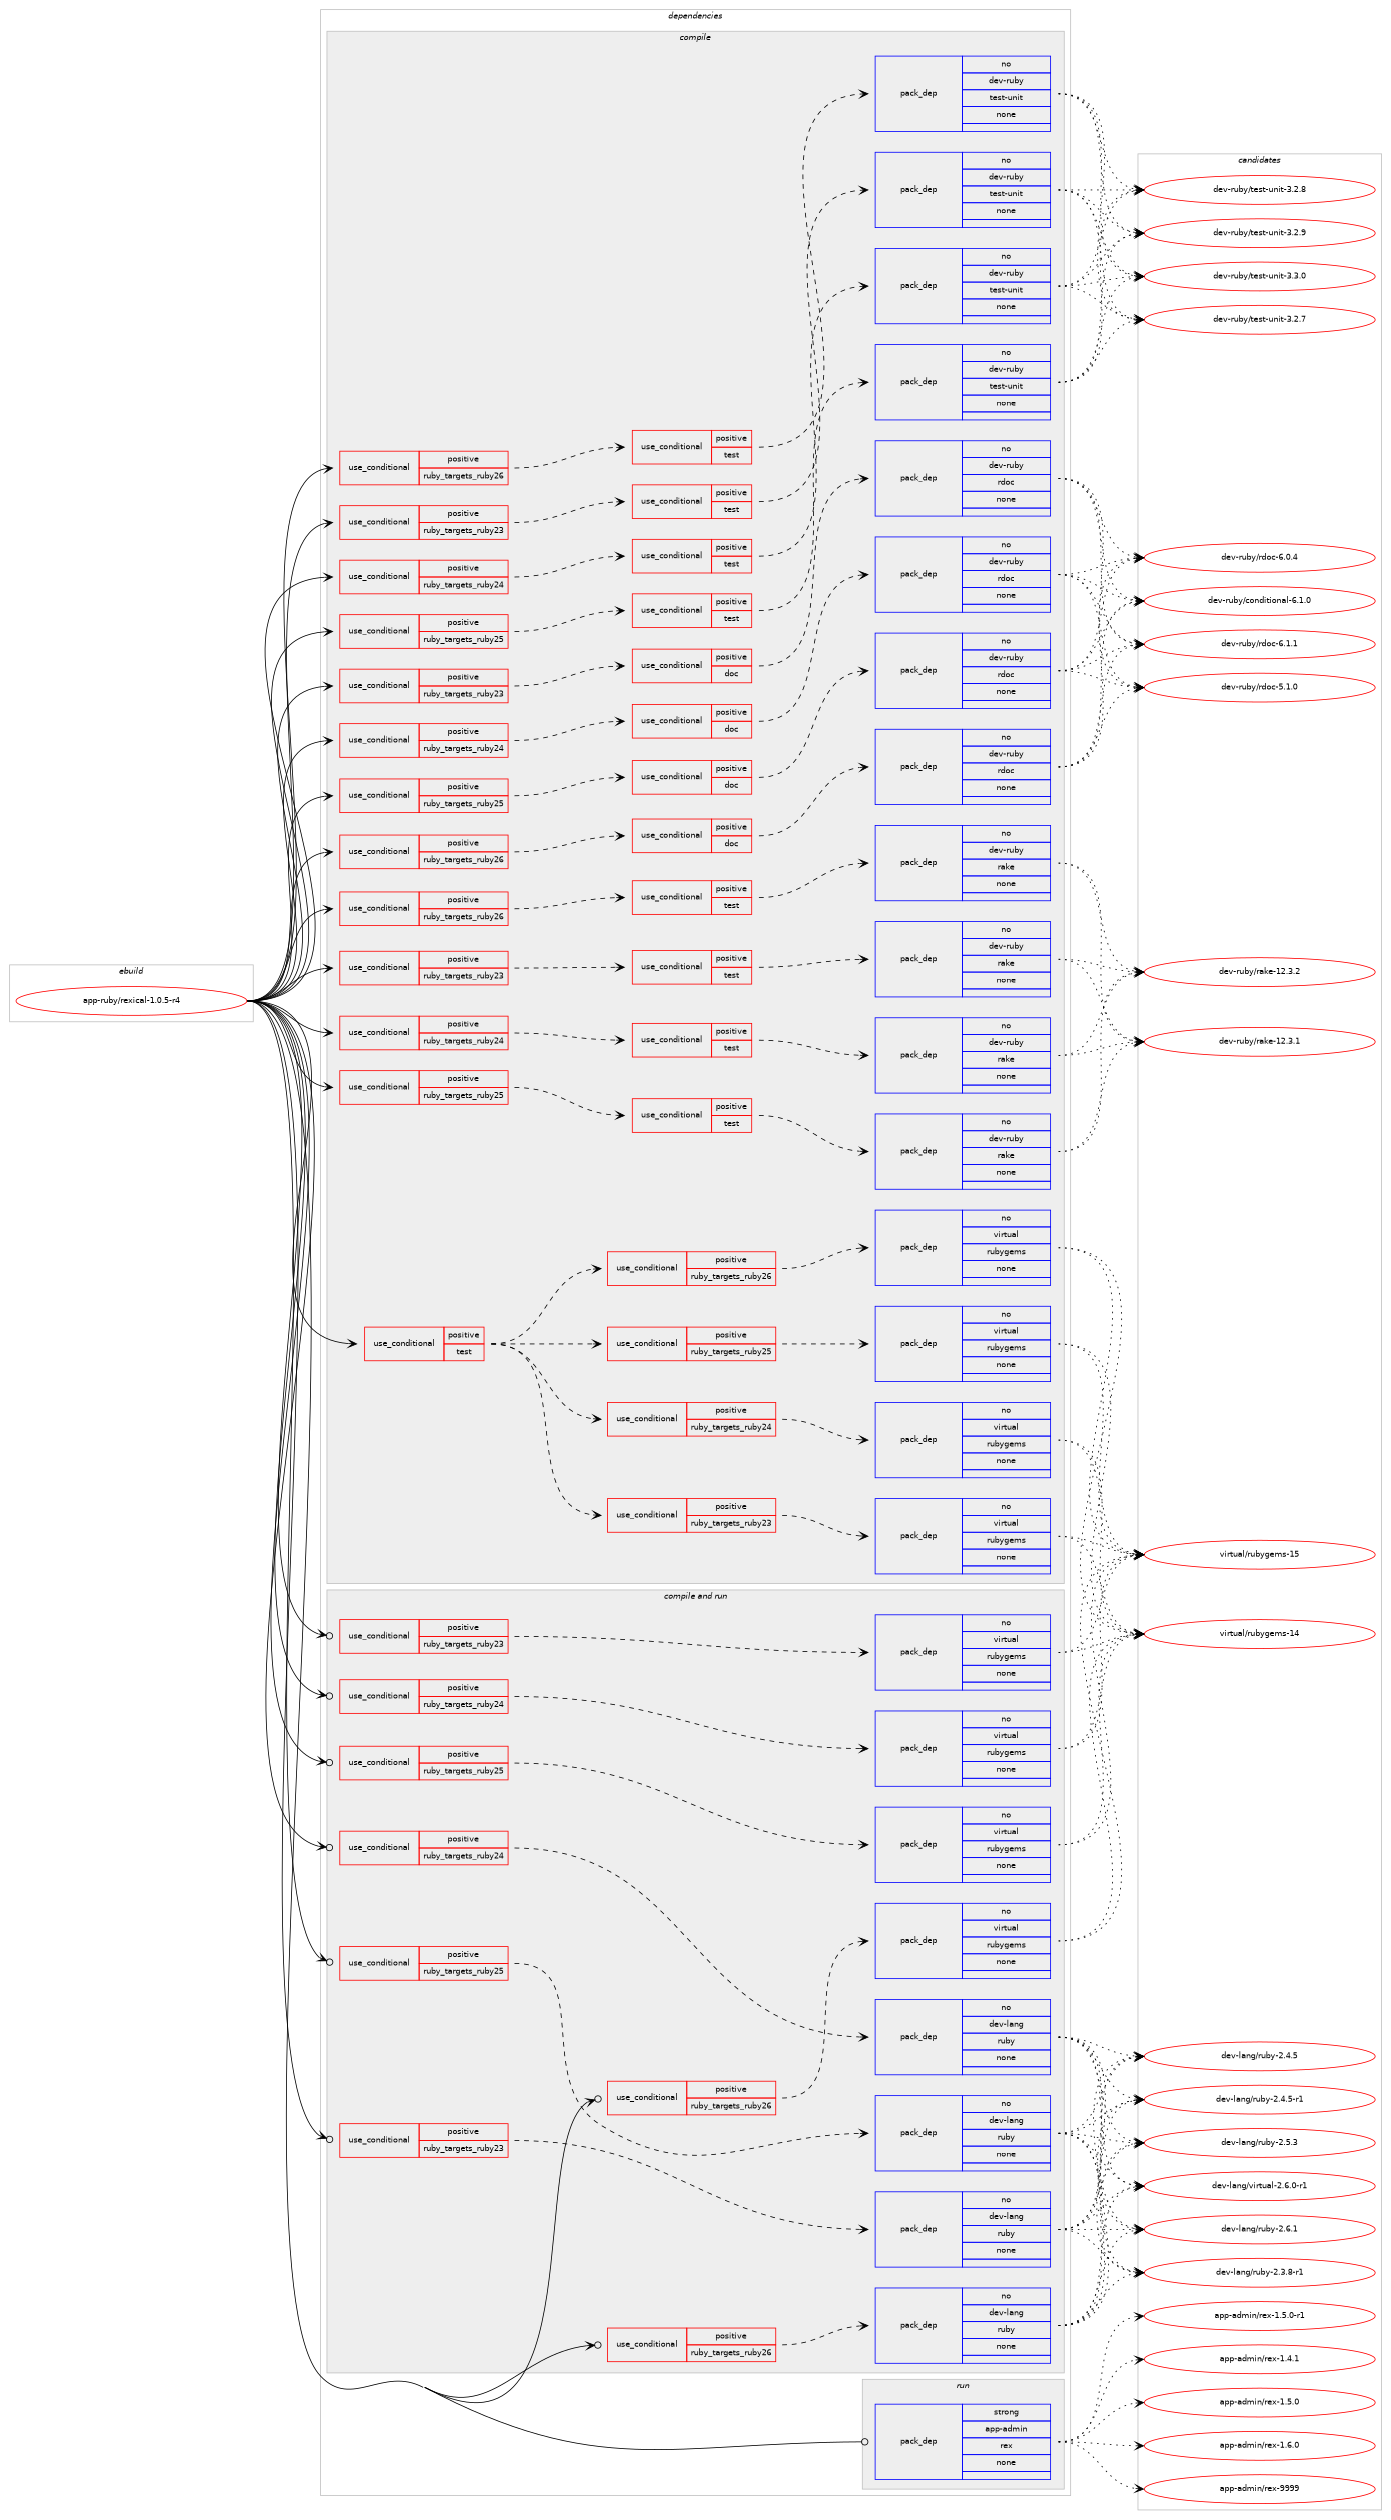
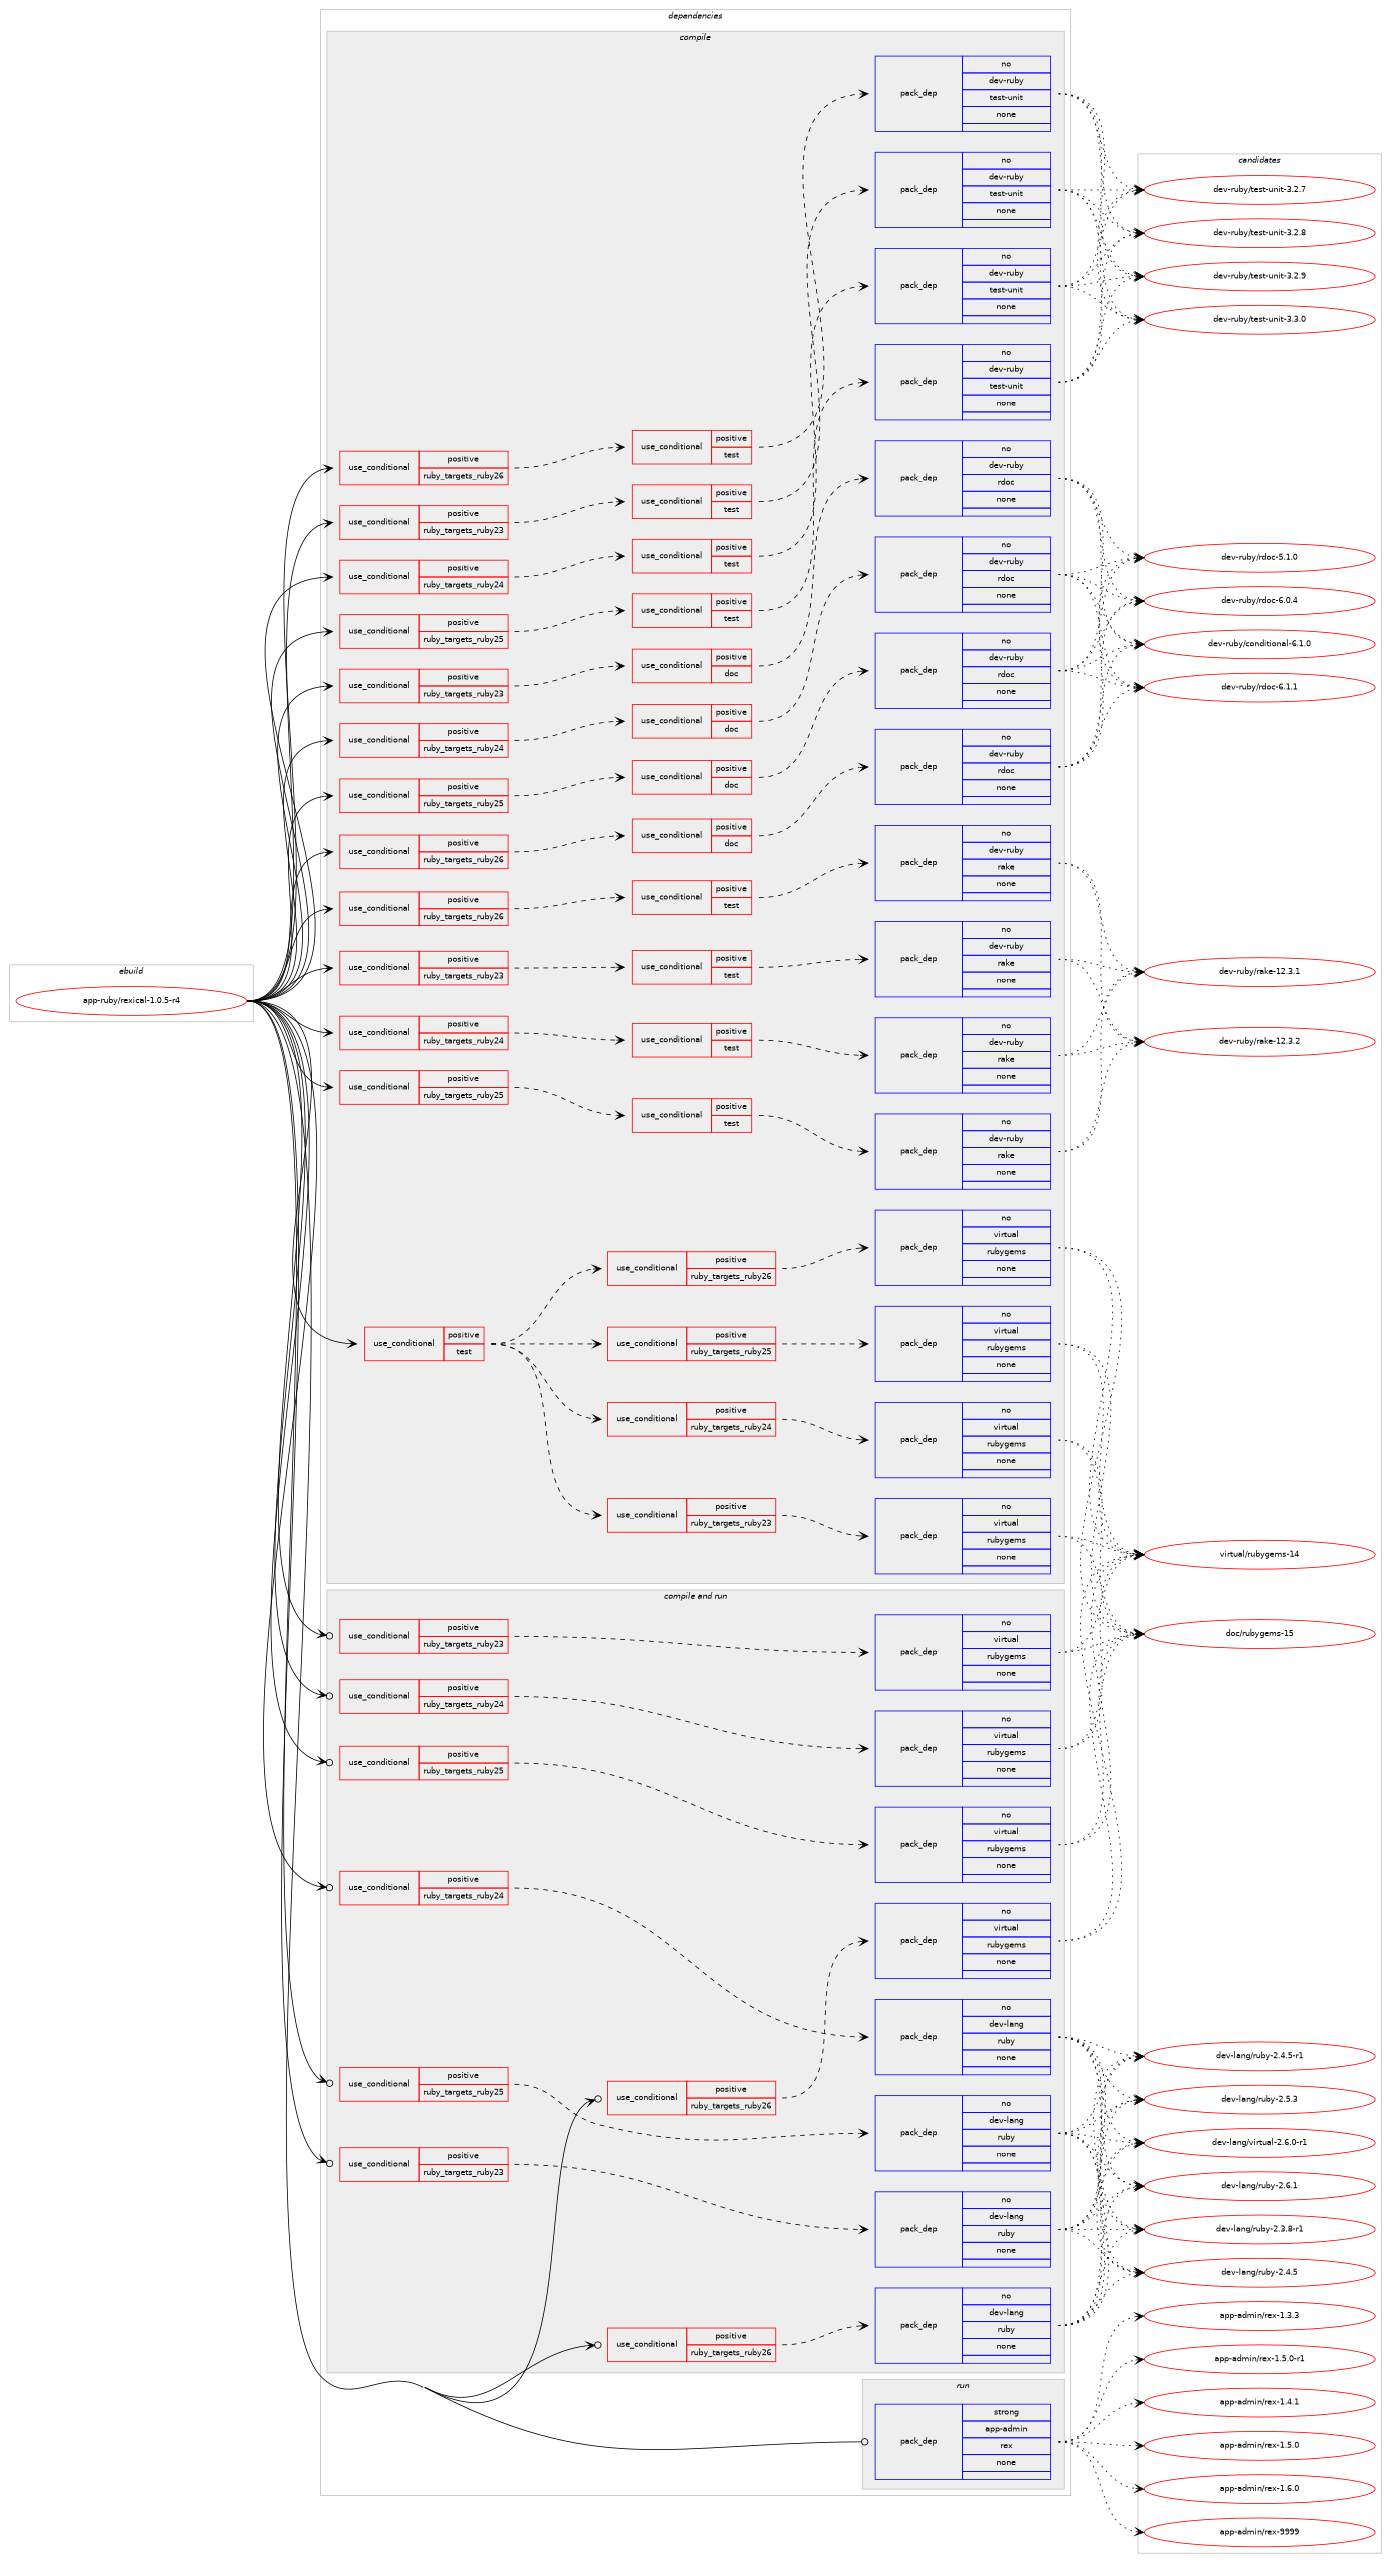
(1260, 1555) -> (1260, 1634)
none -> (1260, 2316)
